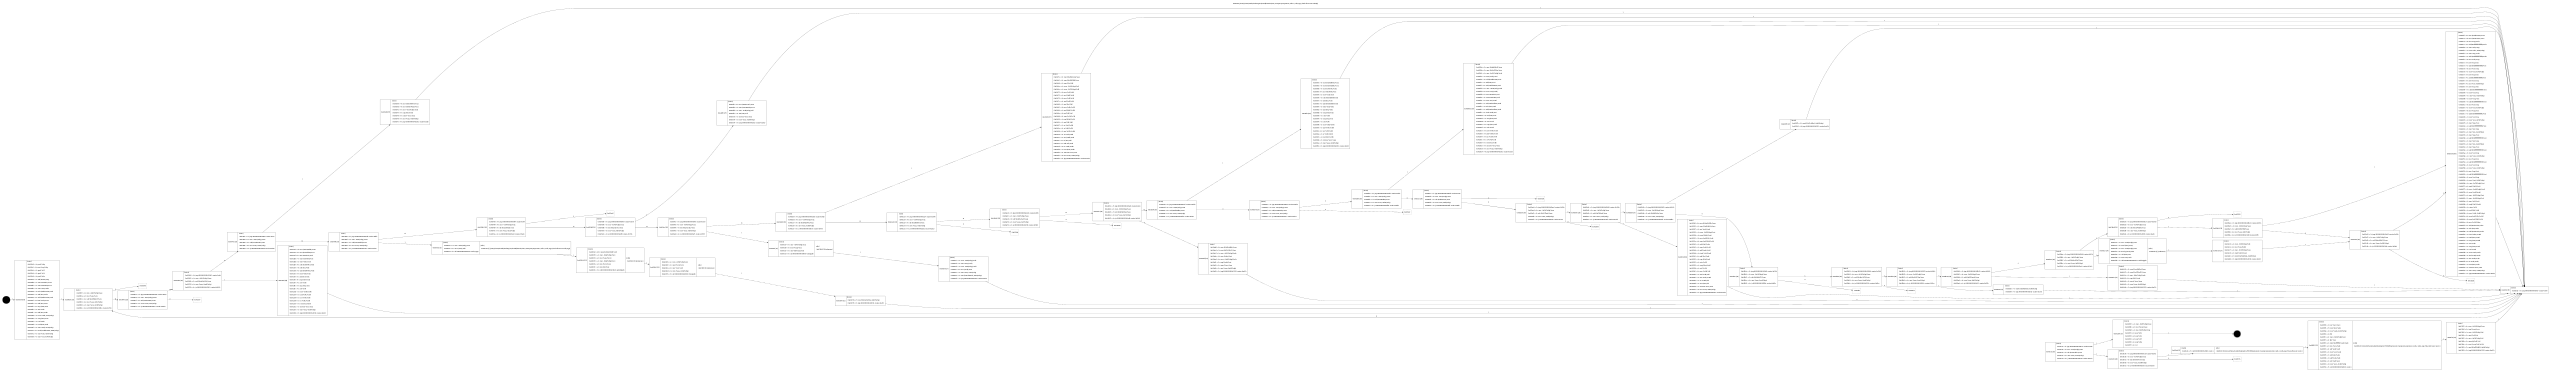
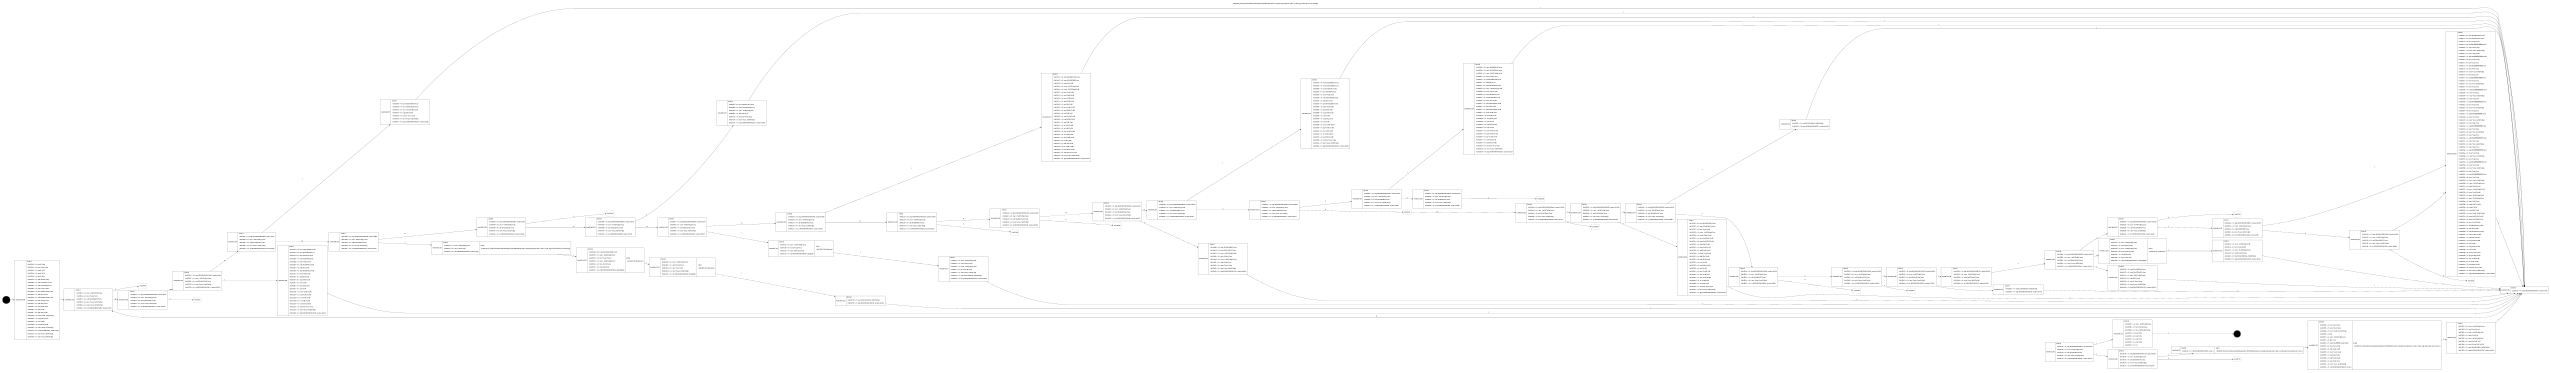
(1488, 206) -> (1463, 212)
(2305, 245) -> (2380, 276)
(2049, 277) -> (2100, 269)
